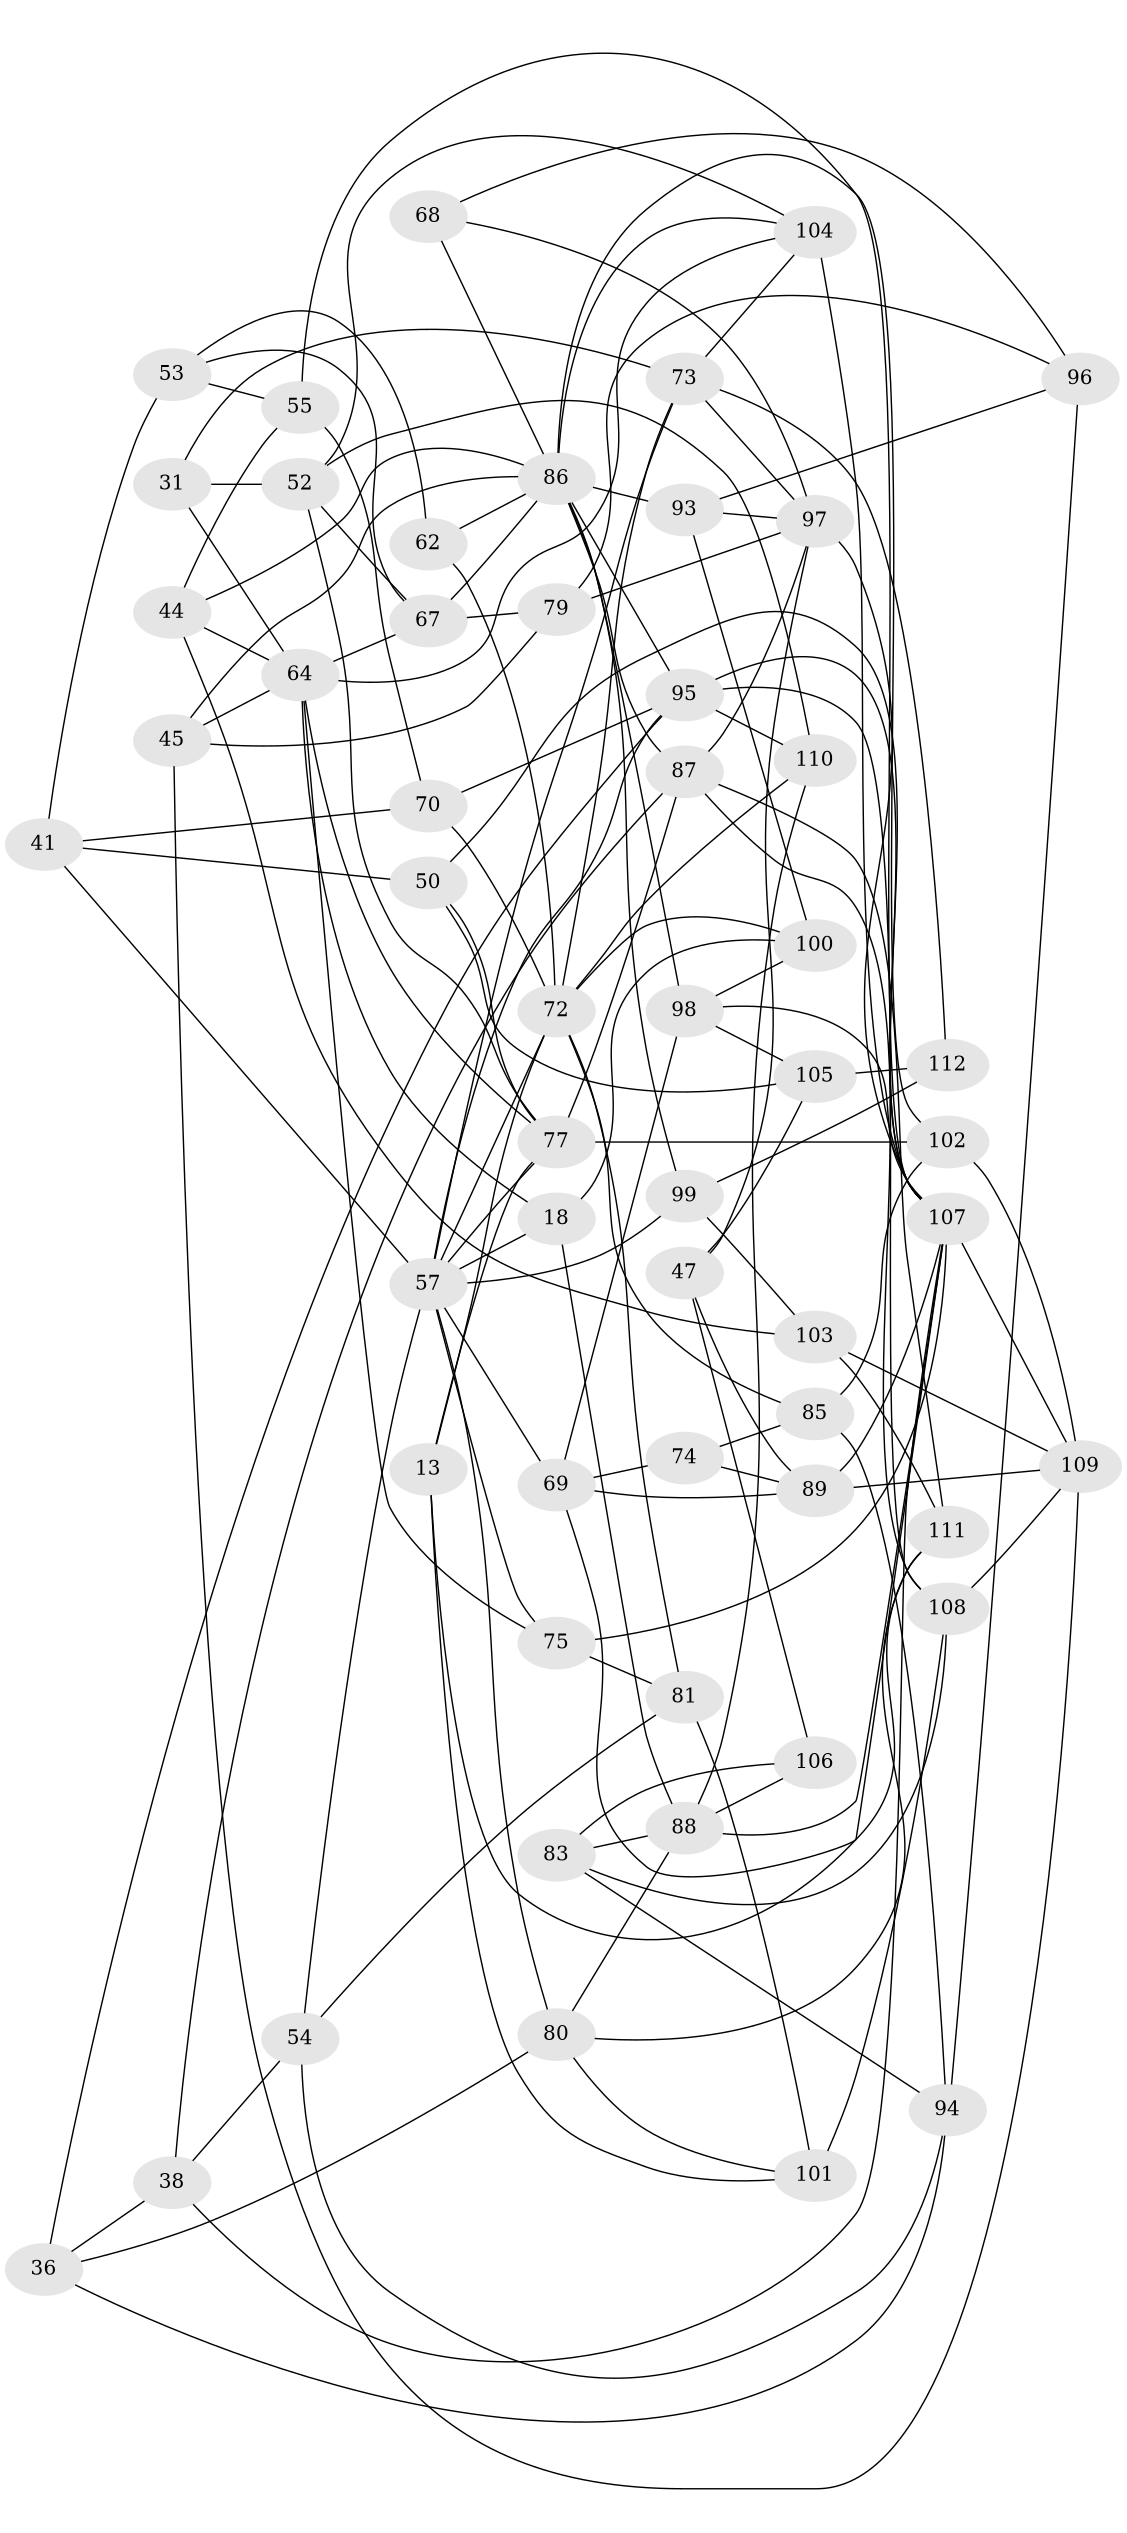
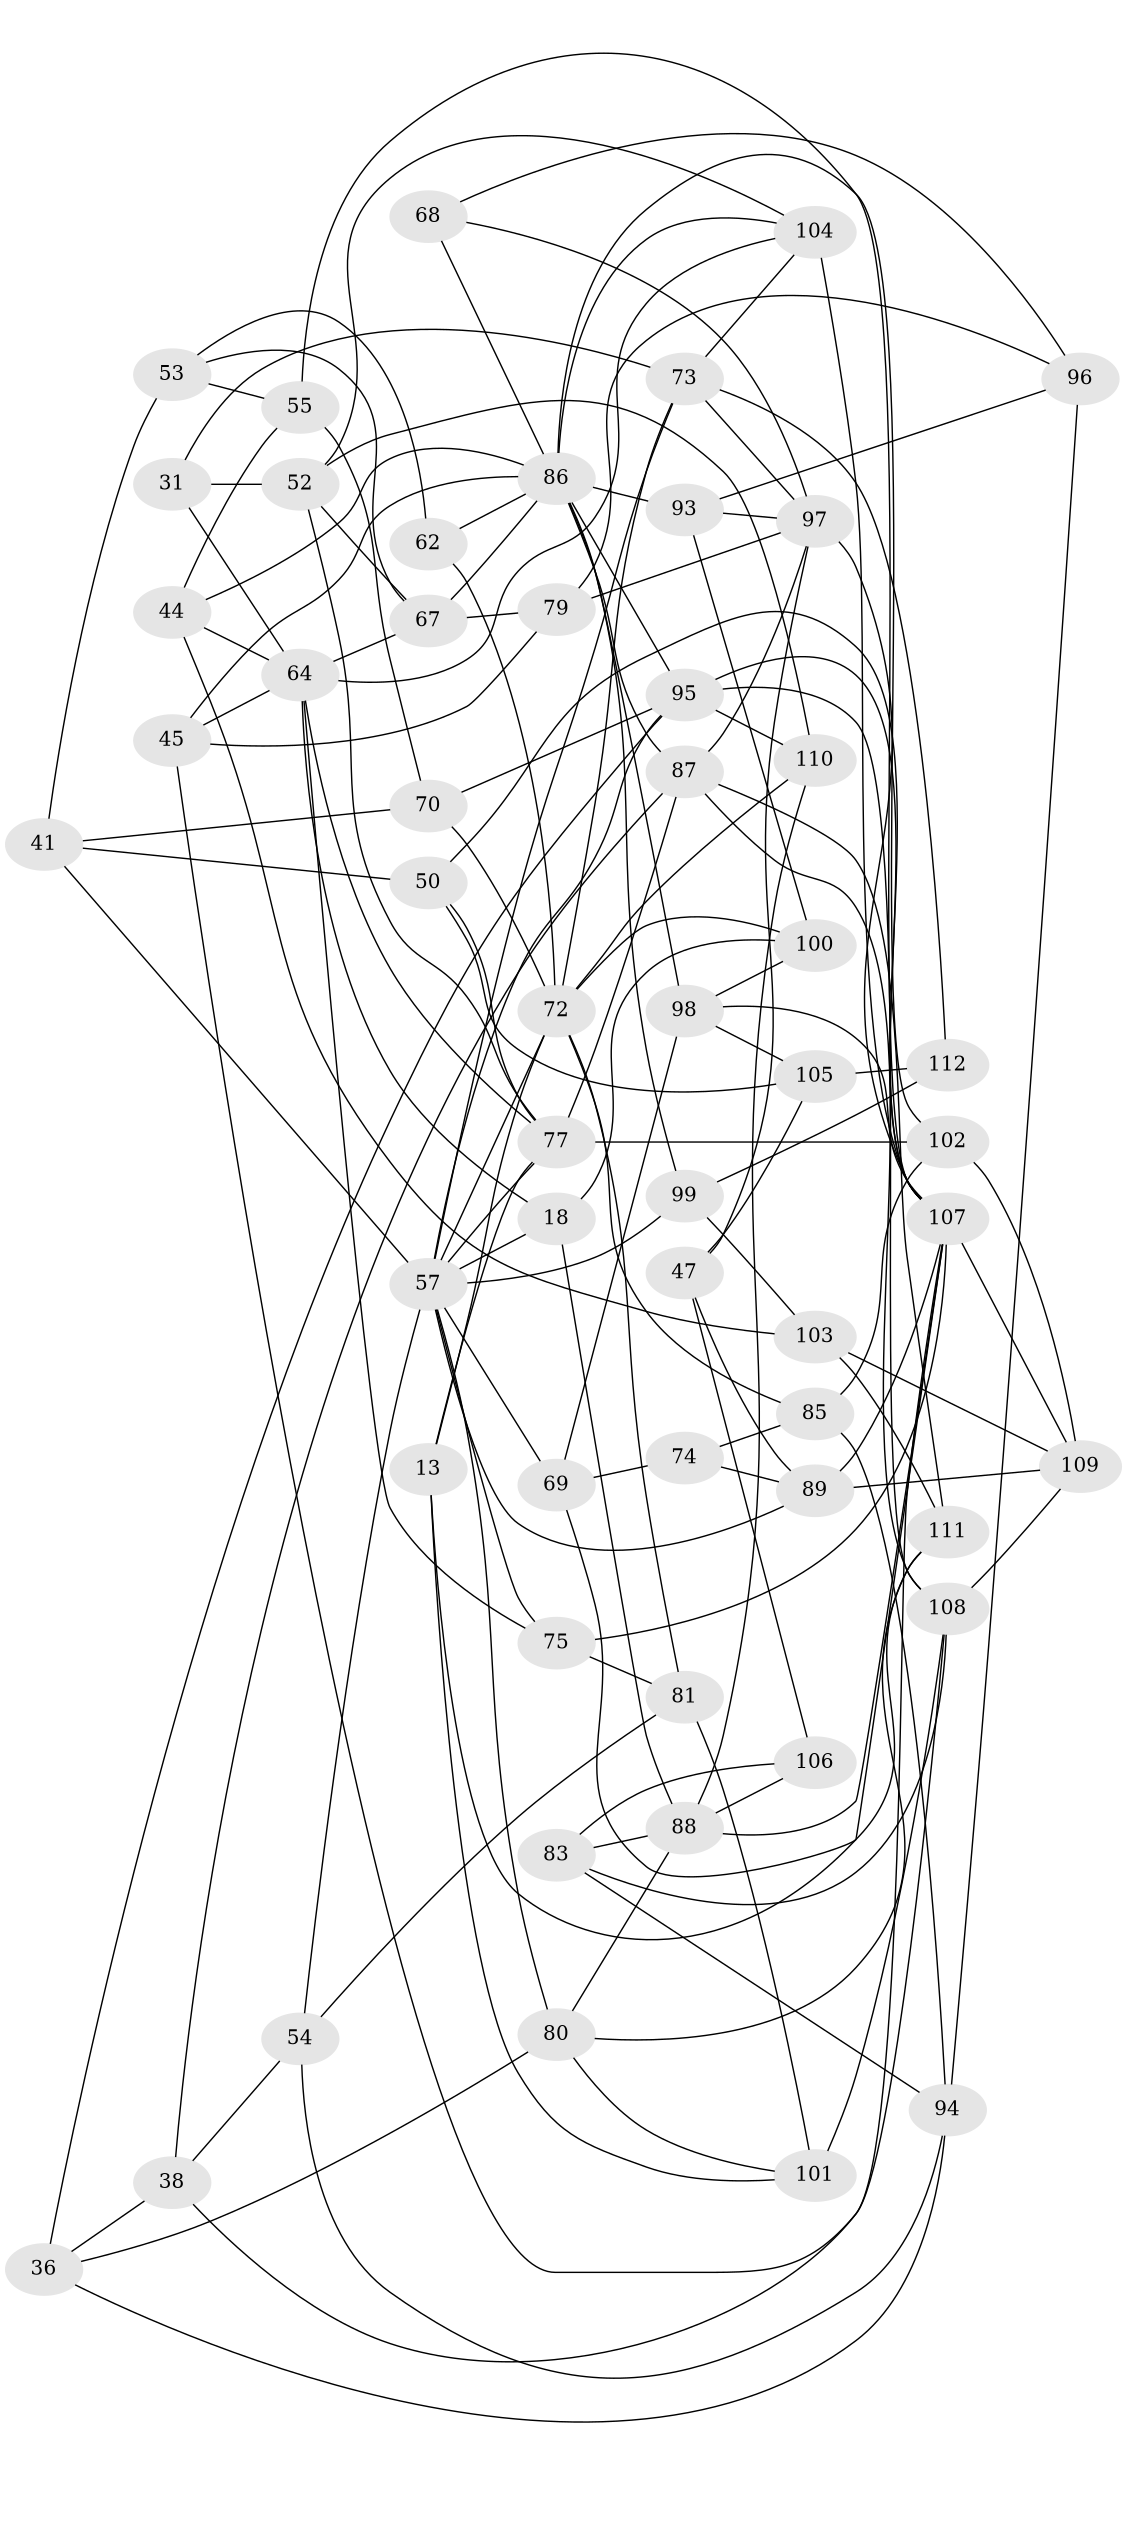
(685, 1498) -> (538, 1534)
(323, 2255) -> (409, 1983)
